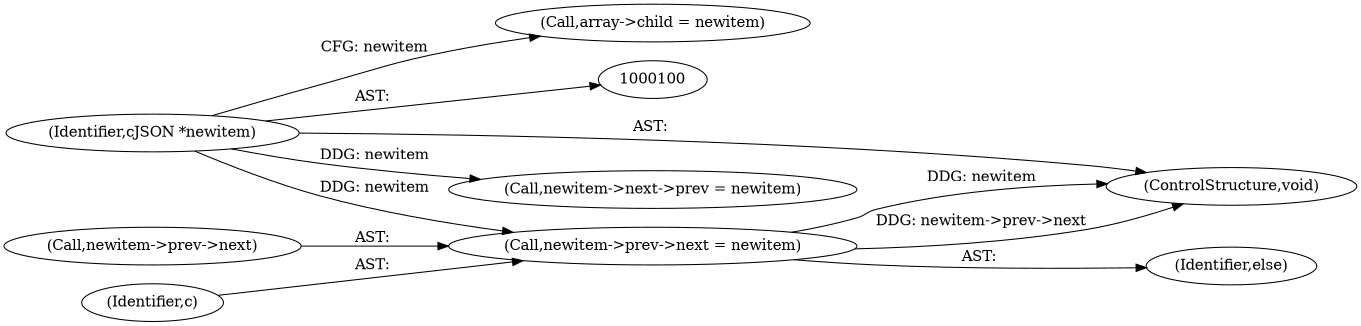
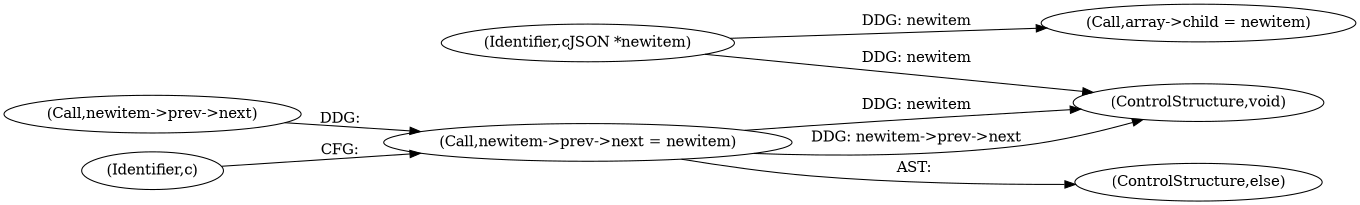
(375, 48) -> (917, 21)
(653, 80) -> none
(653, 127) -> (917, 58)
(653, 190) -> none
(346, 202) -> none
(375, 238) -> (342, 119)
(375, 265) -> (342, 150)
(1231, 266) -> (1199, 182)
